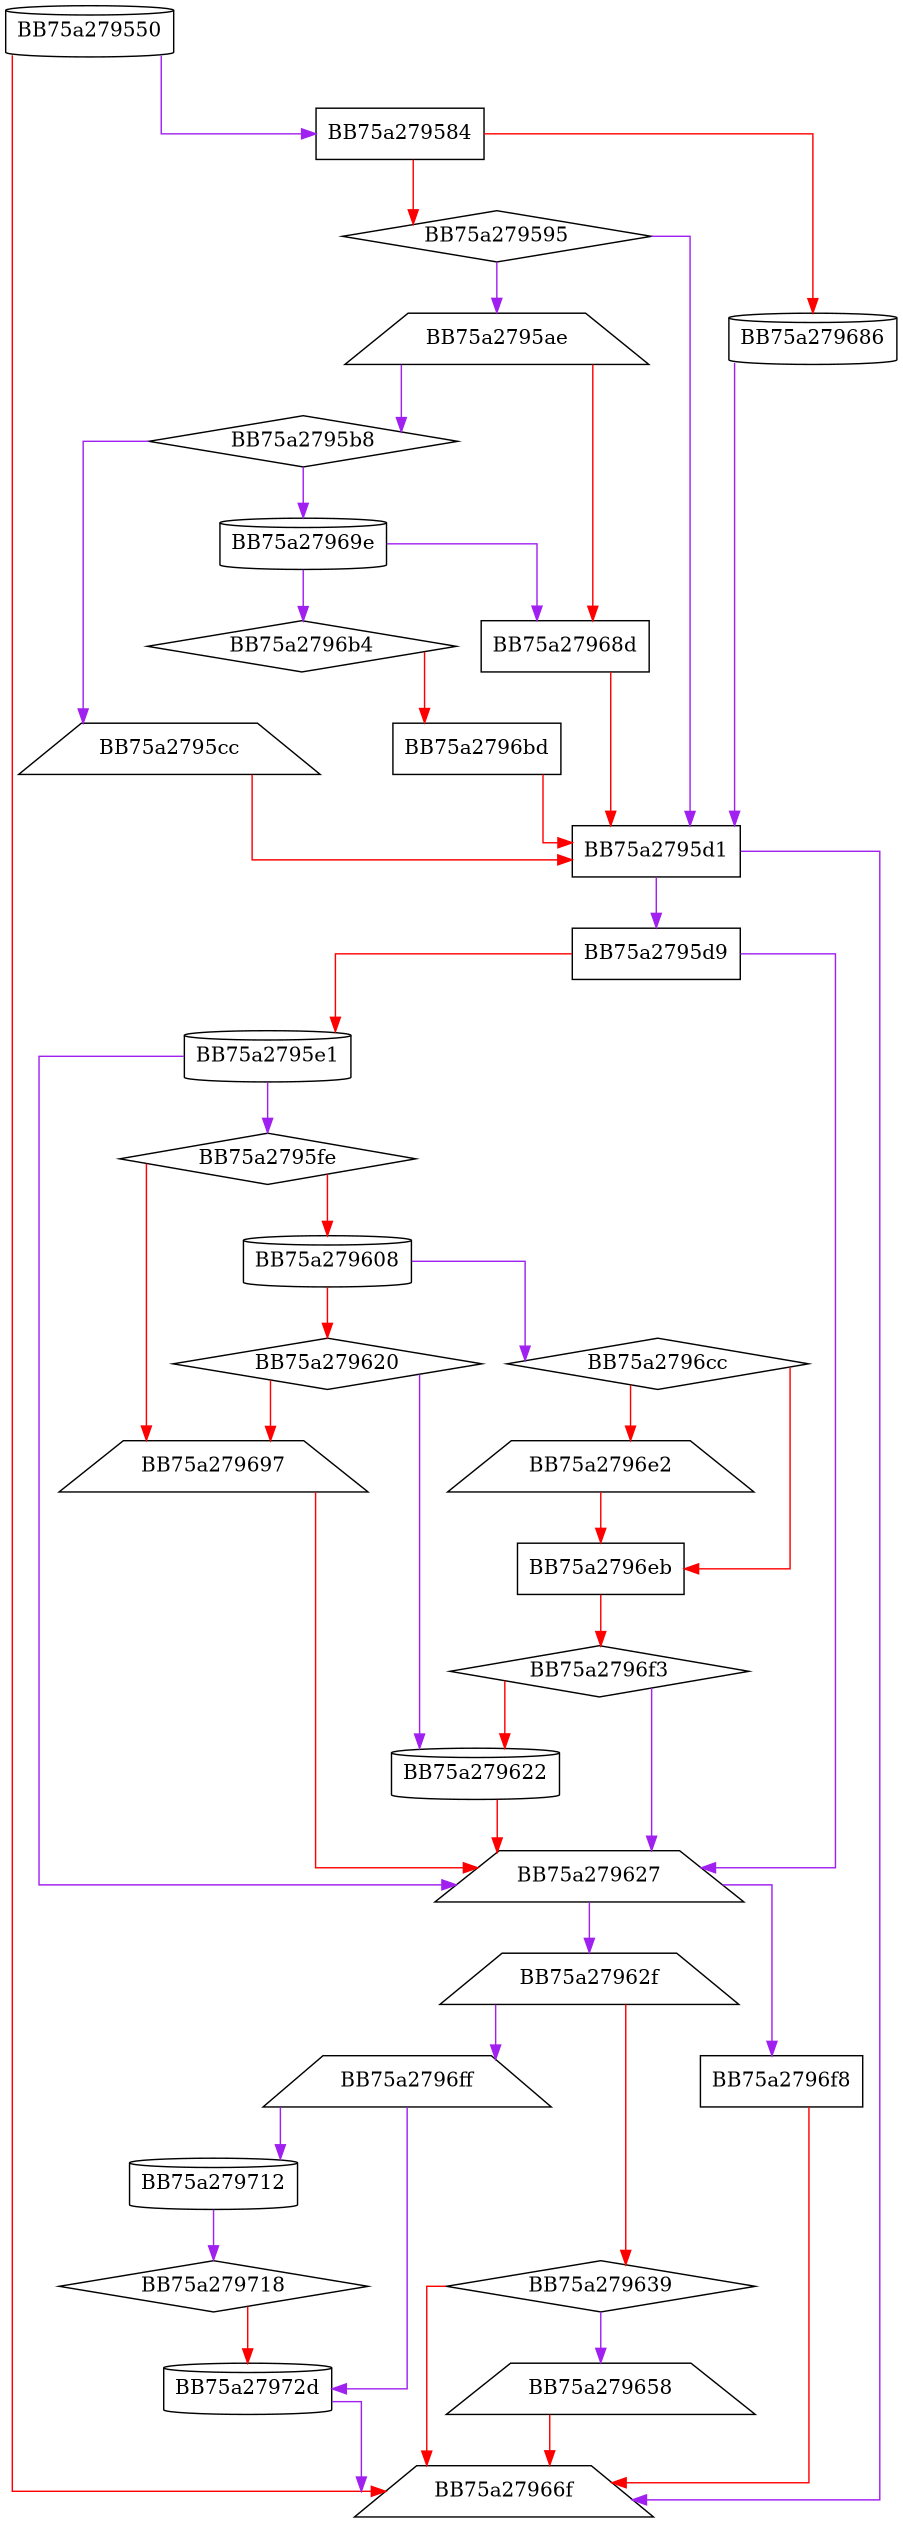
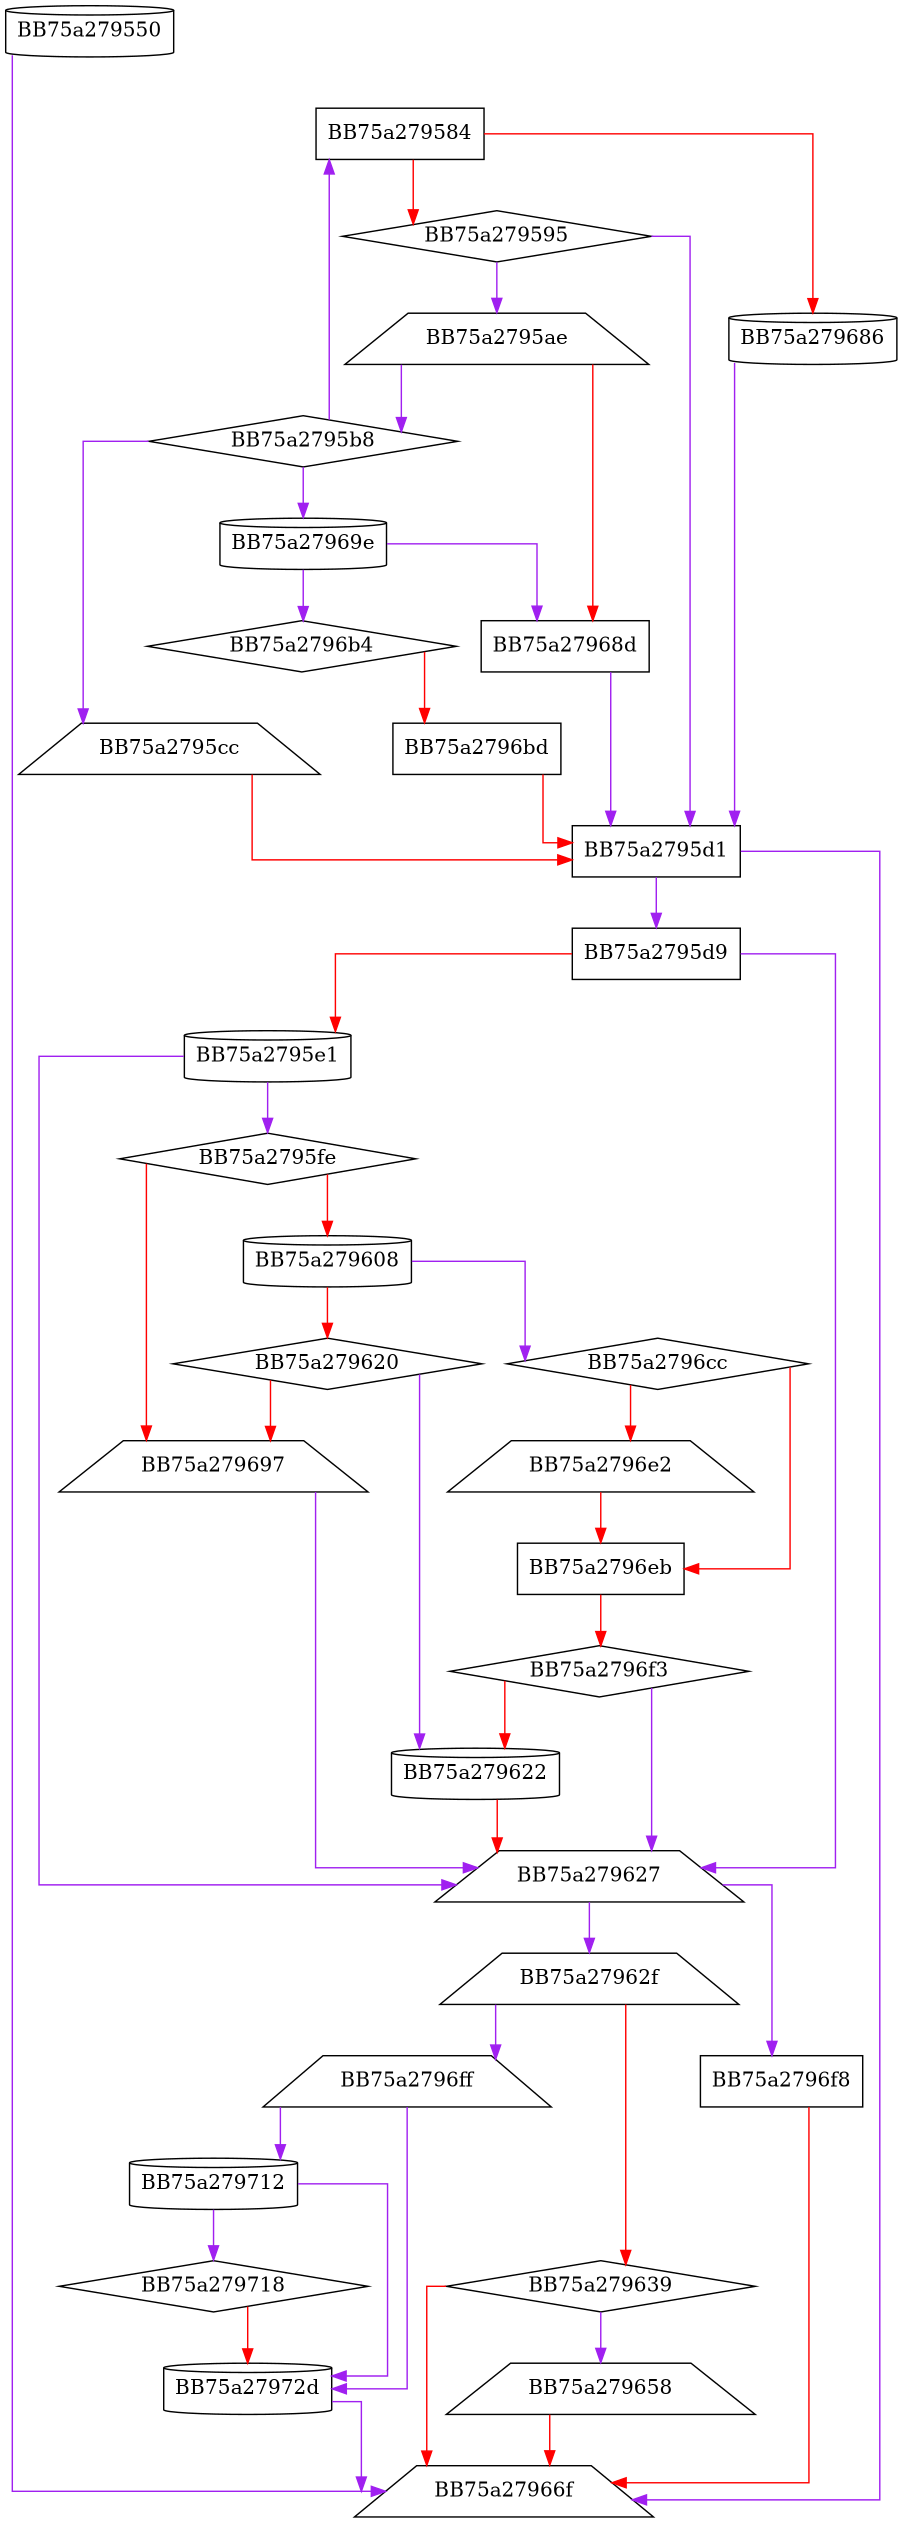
(192, 134) -> (329, 297)
(611, 742) -> (611, 742)
(12, 1453) -> (12, 1453)
(316, 1754) -> (316, 1754)
none -> (388, 2256)
